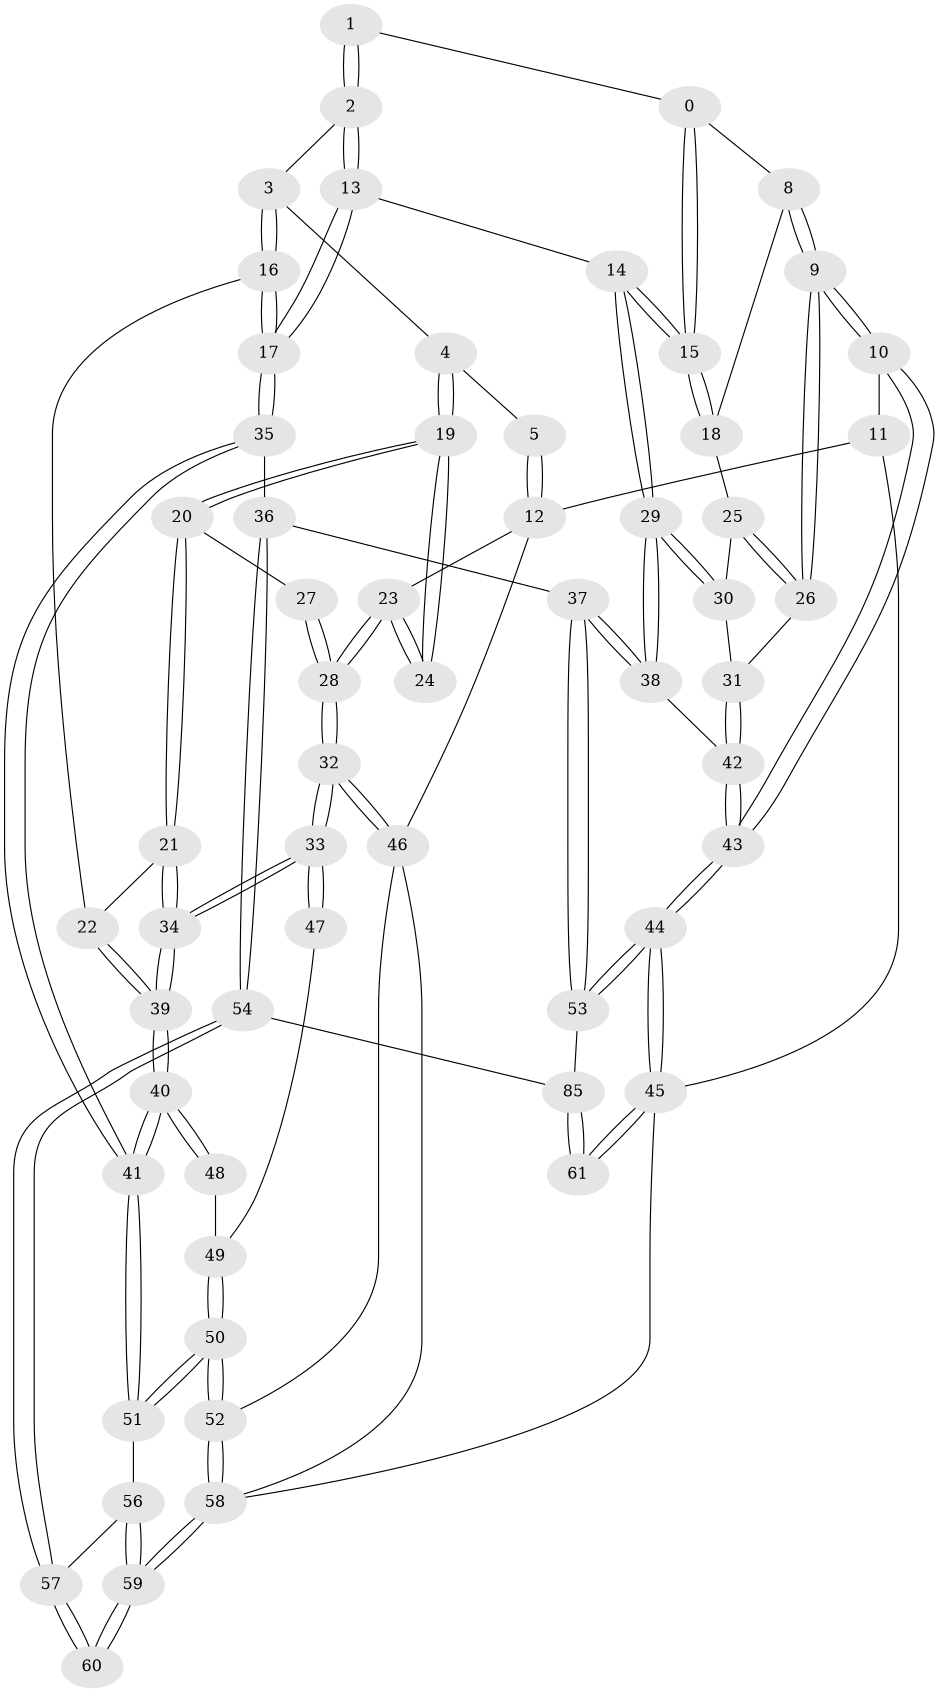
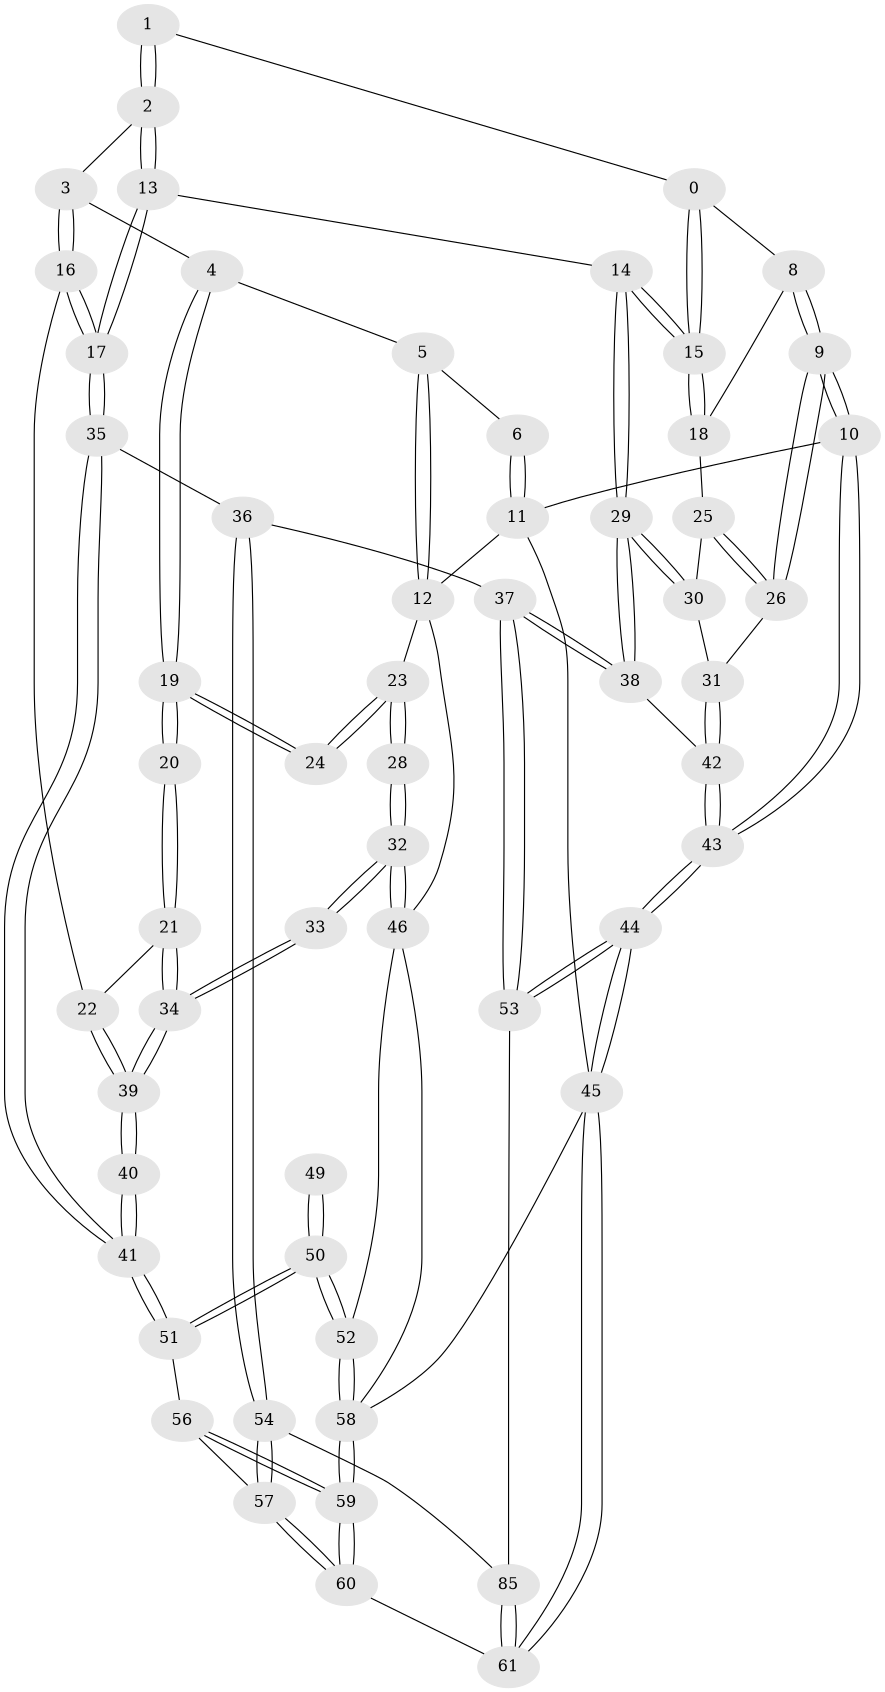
none -> (518, 436)
(307, 600) -> none
(316, 928) -> none
(216, 1174) -> none
none -> (428, 1626)
